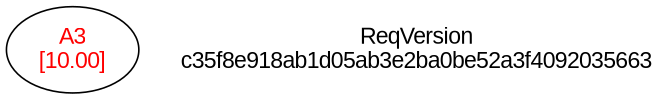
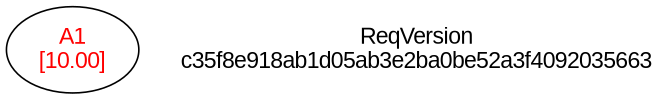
(73, 50) -> (73, 50)
